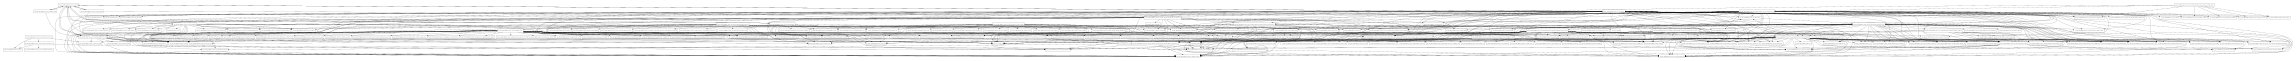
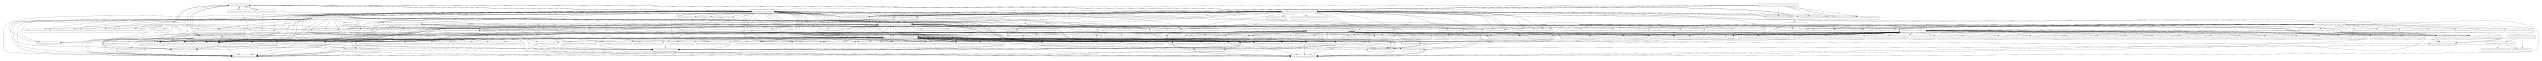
none -> (1109, 43)
